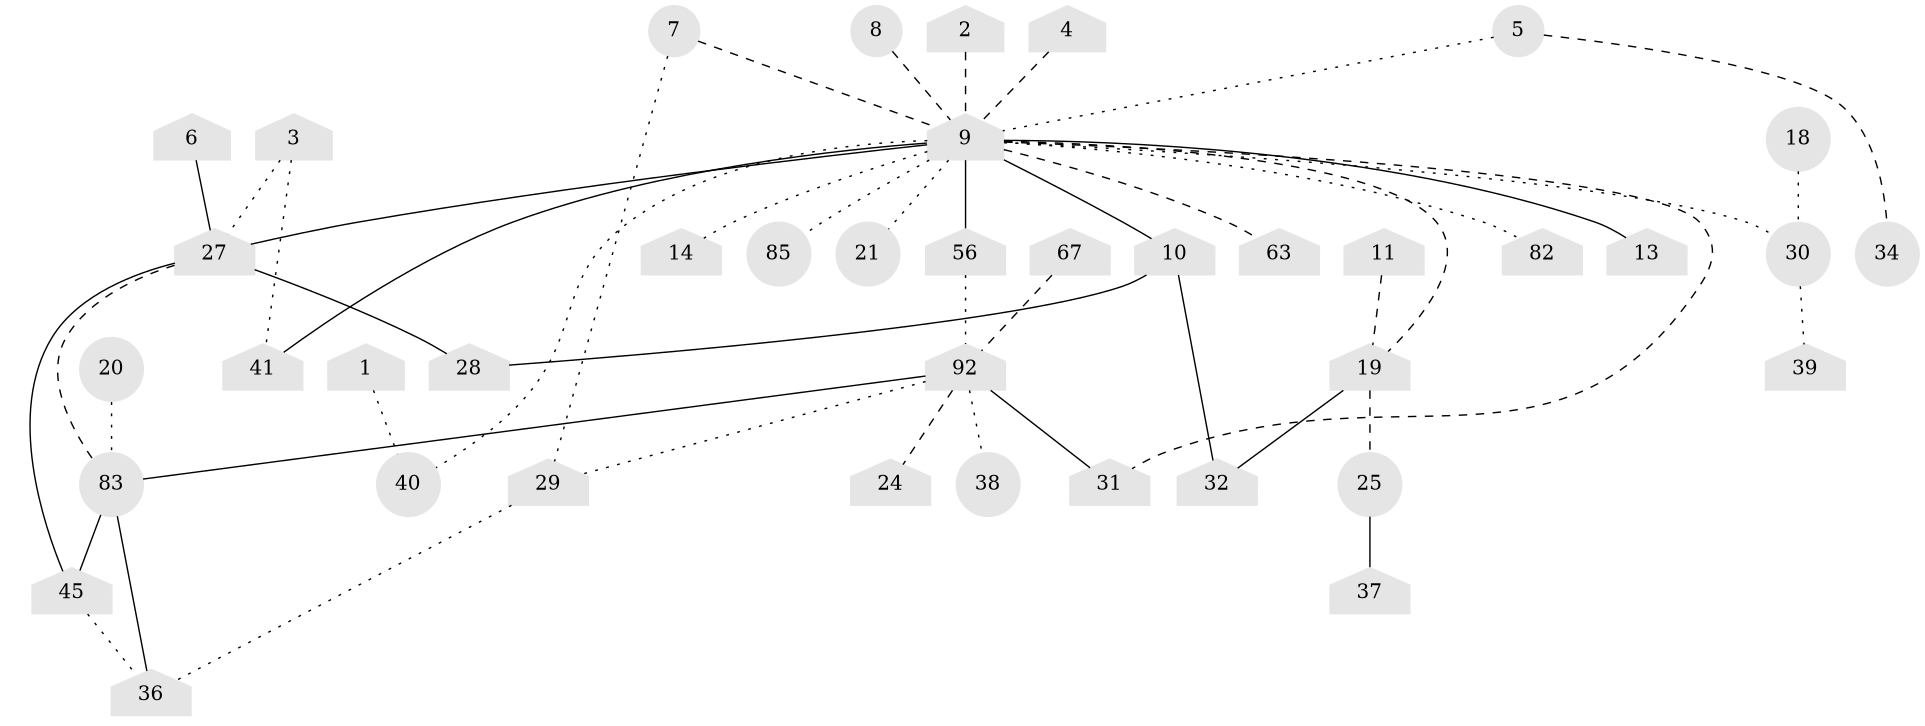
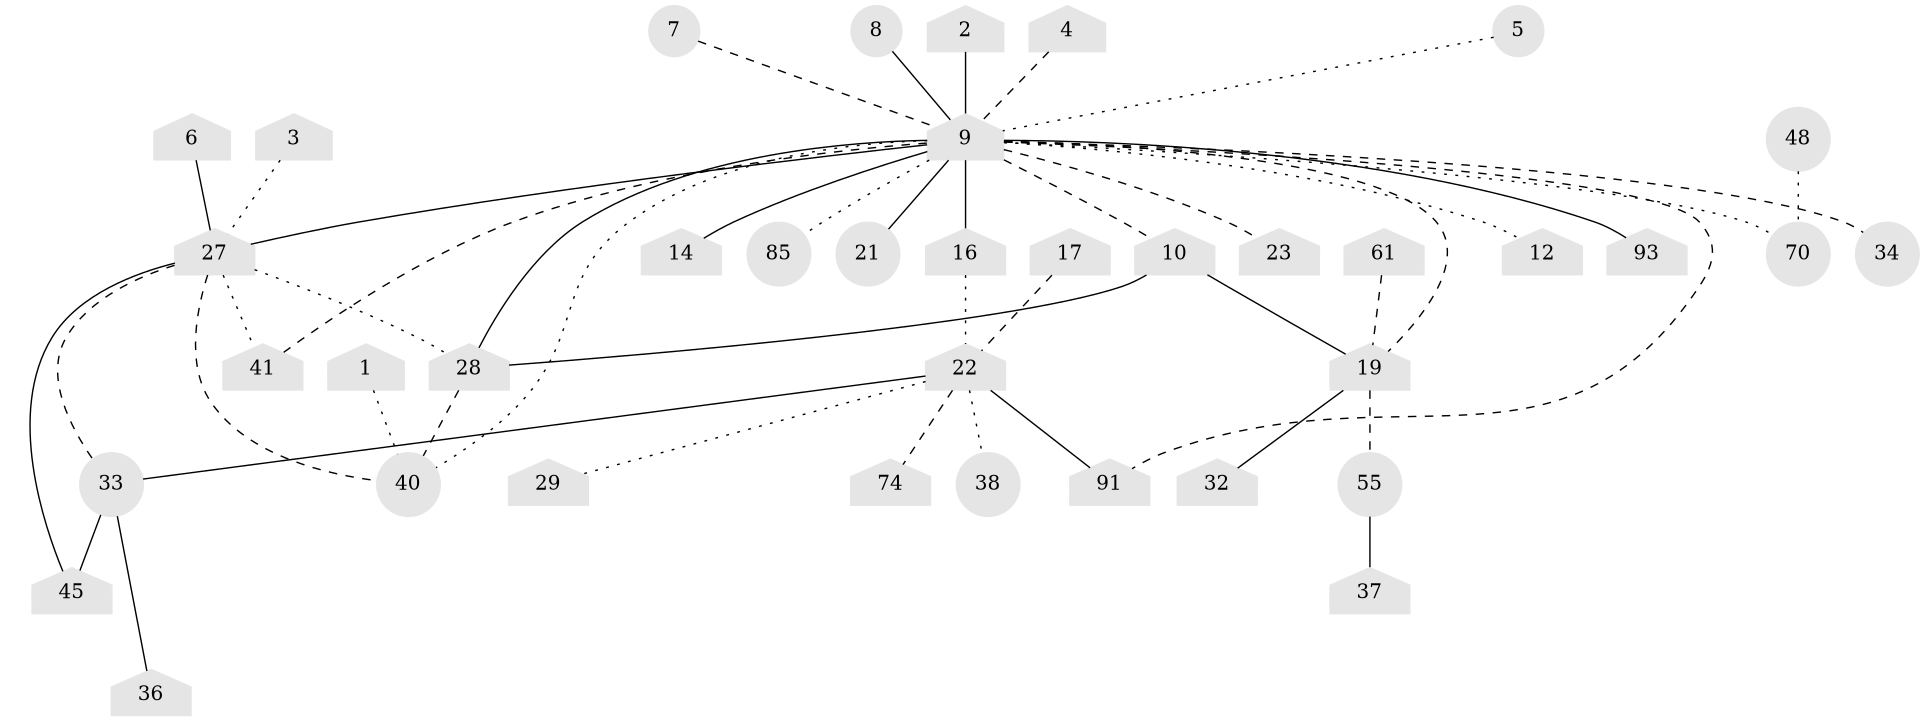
(1759, 72) -> (1524, 170)
(966, 83) -> (966, 83)
(921, 86) -> (921, 86)
(1798, 139) -> (1798, 139)
(813, 189) -> (813, 189)
(919, 195) -> (919, 195)
none -> (633, 196)
(588, 198) -> (588, 198)
(1078, 198) -> (1078, 198)
(279, 252) -> (239, 311)
(966, 254) -> (966, 254)
(1070, 254) -> (1070, 254)
(1279, 254) -> (1279, 254)
(1384, 254) -> (1384, 254)
(1542, 254) -> (1542, 254)
(1647, 254) -> (1647, 254)
(1798, 254) -> (1798, 254)
(611, 259) -> none
(362, 312) -> (362, 312)
(1196, 368) -> (1276, 315)
(112, 369) -> none
(966, 369) -> (966, 369)
(1805, 369) -> none
none -> (230, 423)
none -> (441, 423)
(112, 485) -> (112, 485)
(891, 485) -> (891, 485)
(1110, 485) -> (1110, 485)
(1370, 485) -> (1370, 485)
(344, 593) -> none
(112, 645) -> none
